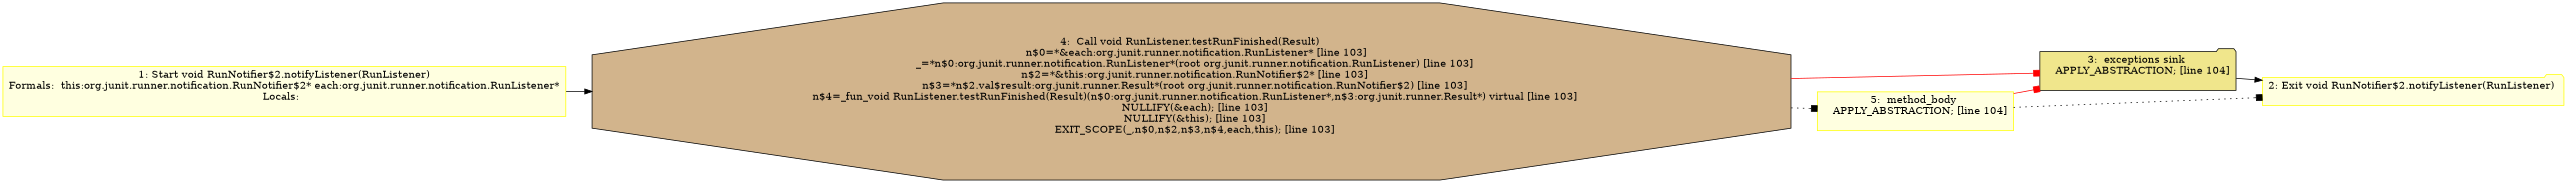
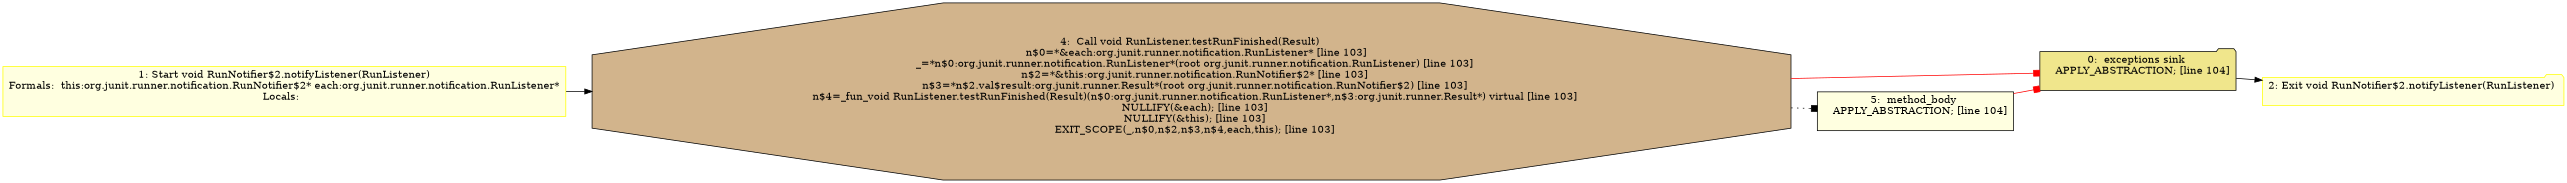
(2138, 71) -> (2138, 71)
(2134, 103) -> none
(1915, 111) -> (1915, 111)
